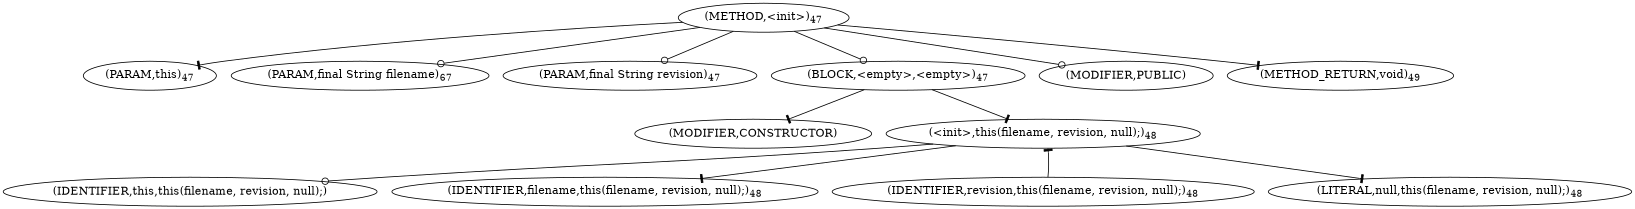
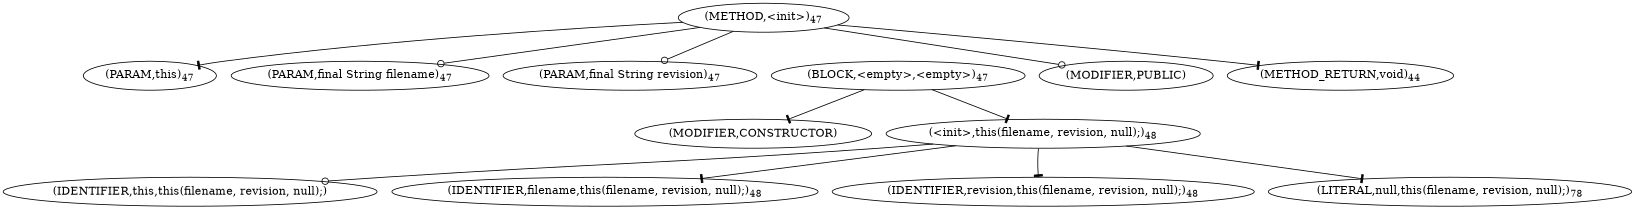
(827, 45) -> none
(446, 75) -> (446, 75)
(1415, 75) -> (1415, 75)
(1049, 165) -> (1038, 161)
(1577, 191) -> (1577, 191)
